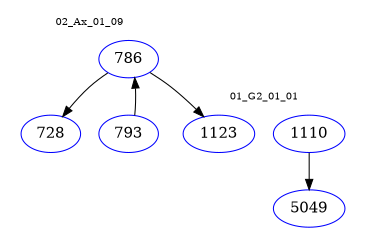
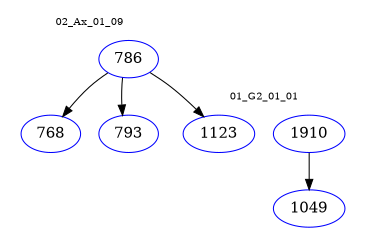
(136, 102) -> (122, 91)
(51, 134) -> (51, 134)
(309, 134) -> (309, 134)
(309, 209) -> (309, 209)
